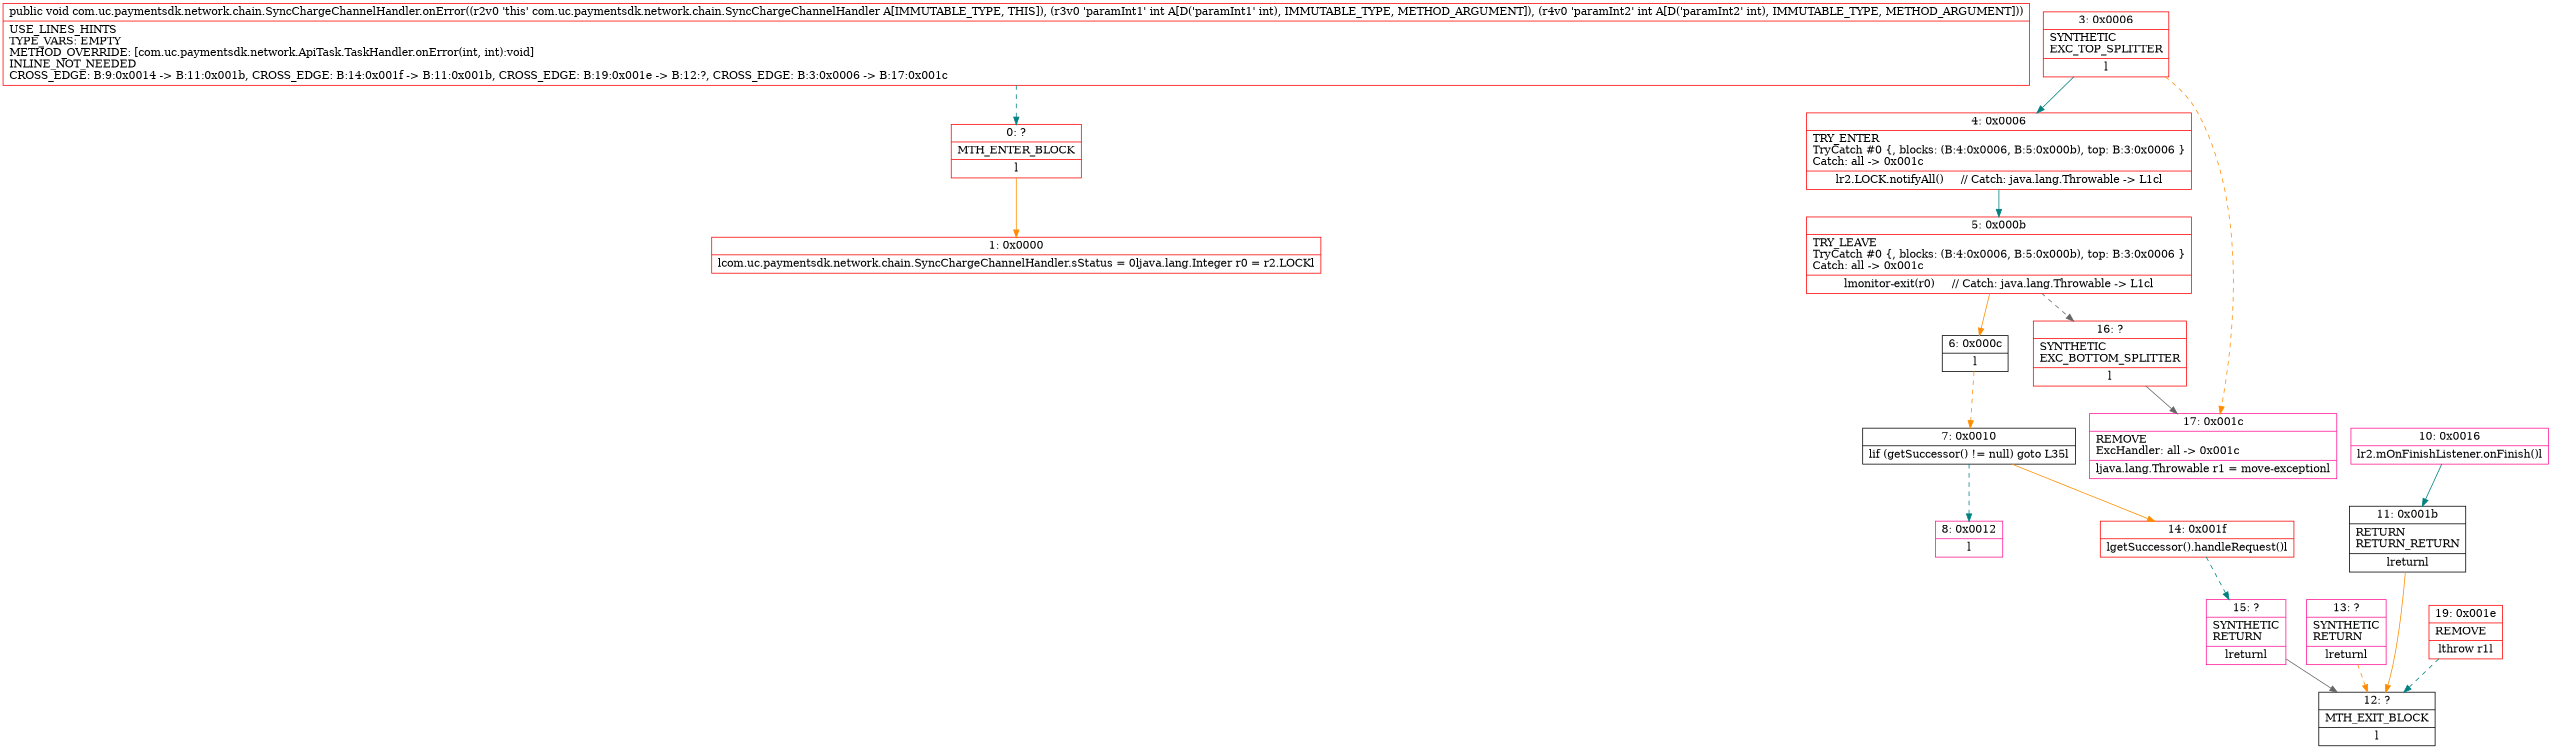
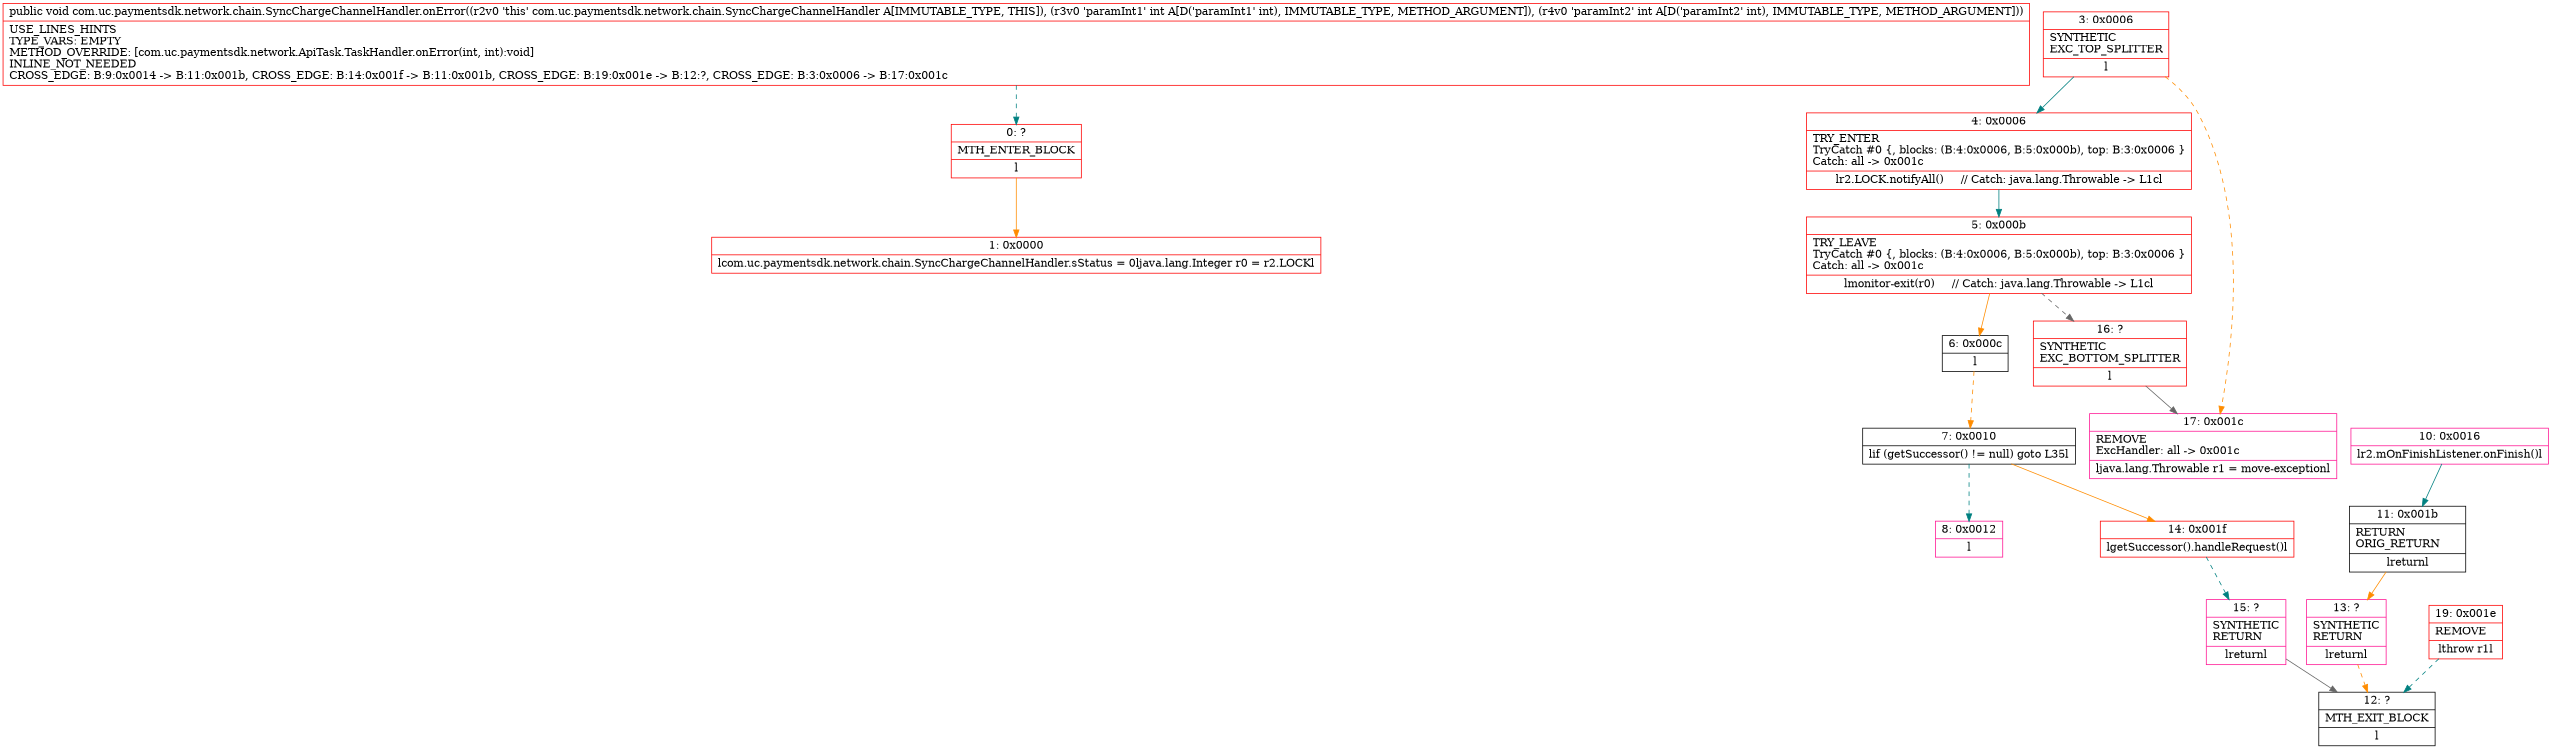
(2408, 544) -> (2398, 544)
(2399, 629) -> (2379, 583)
